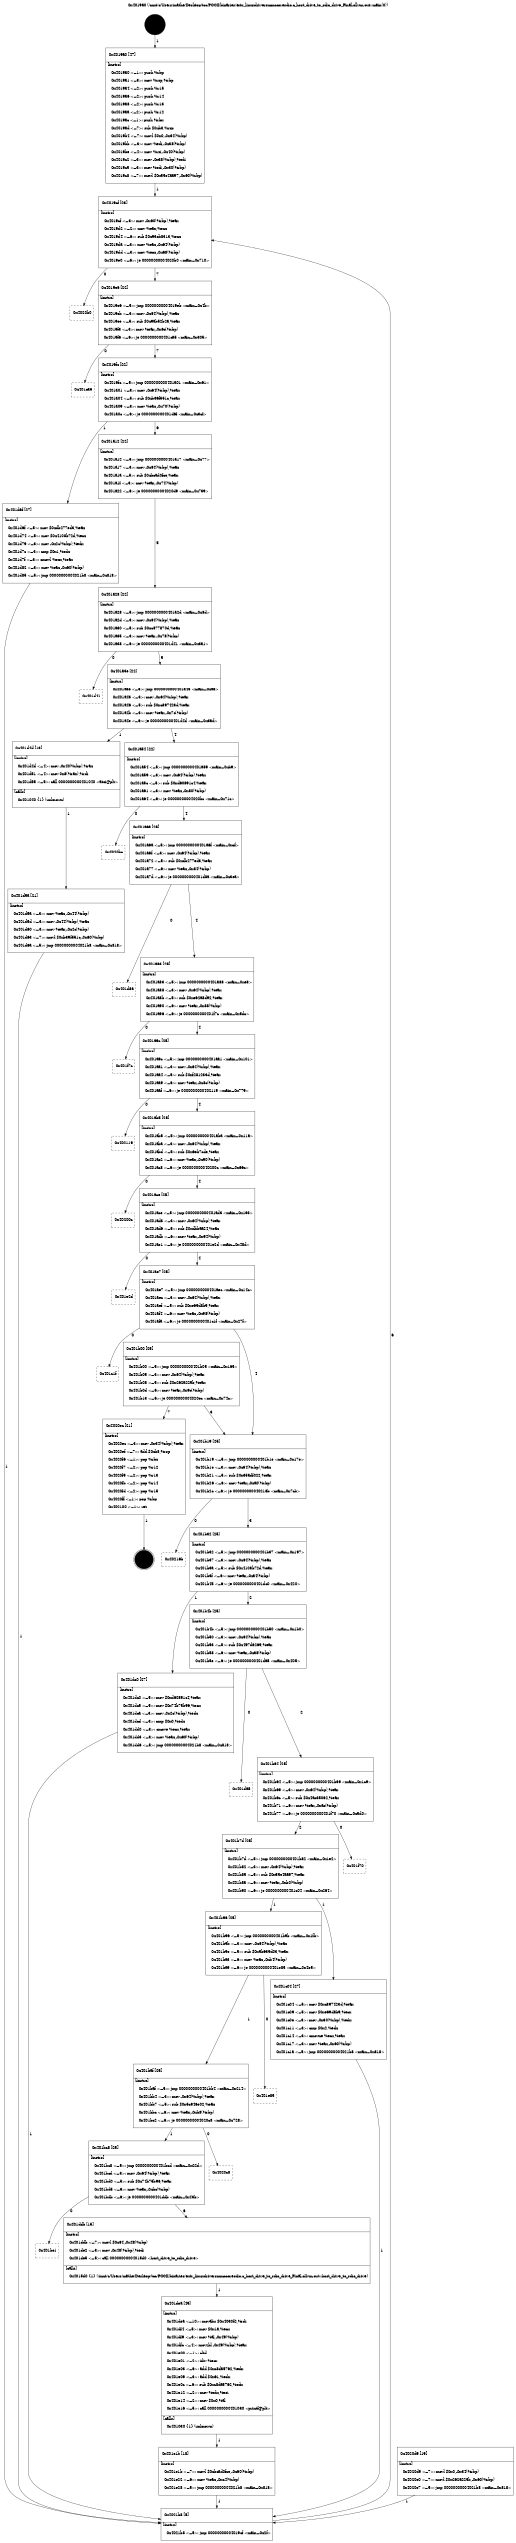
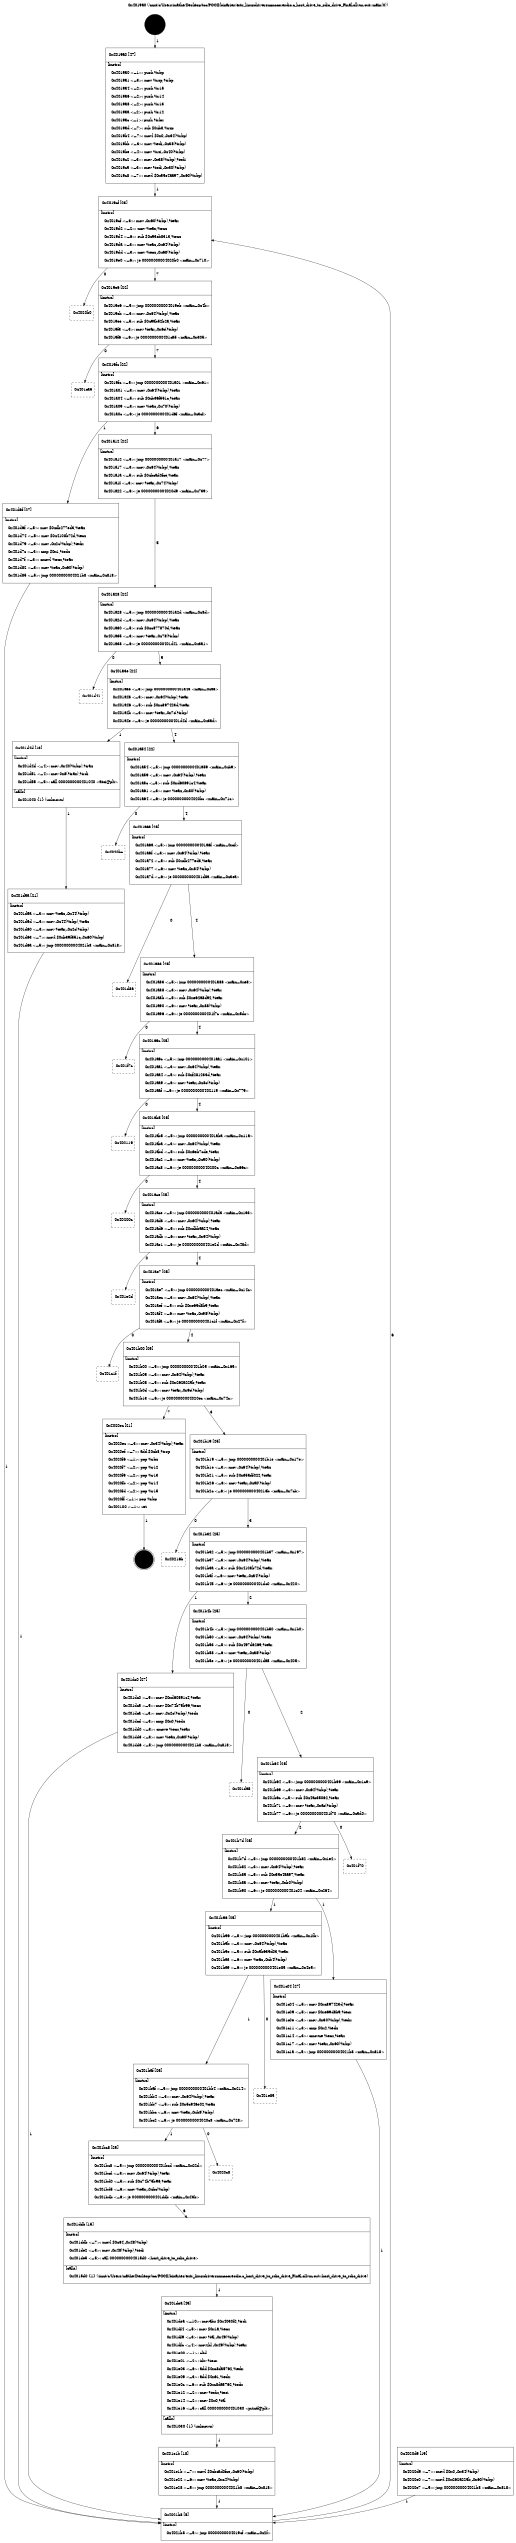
(252, 1379) -> (190, 1334)
(47, 2251) -> none
